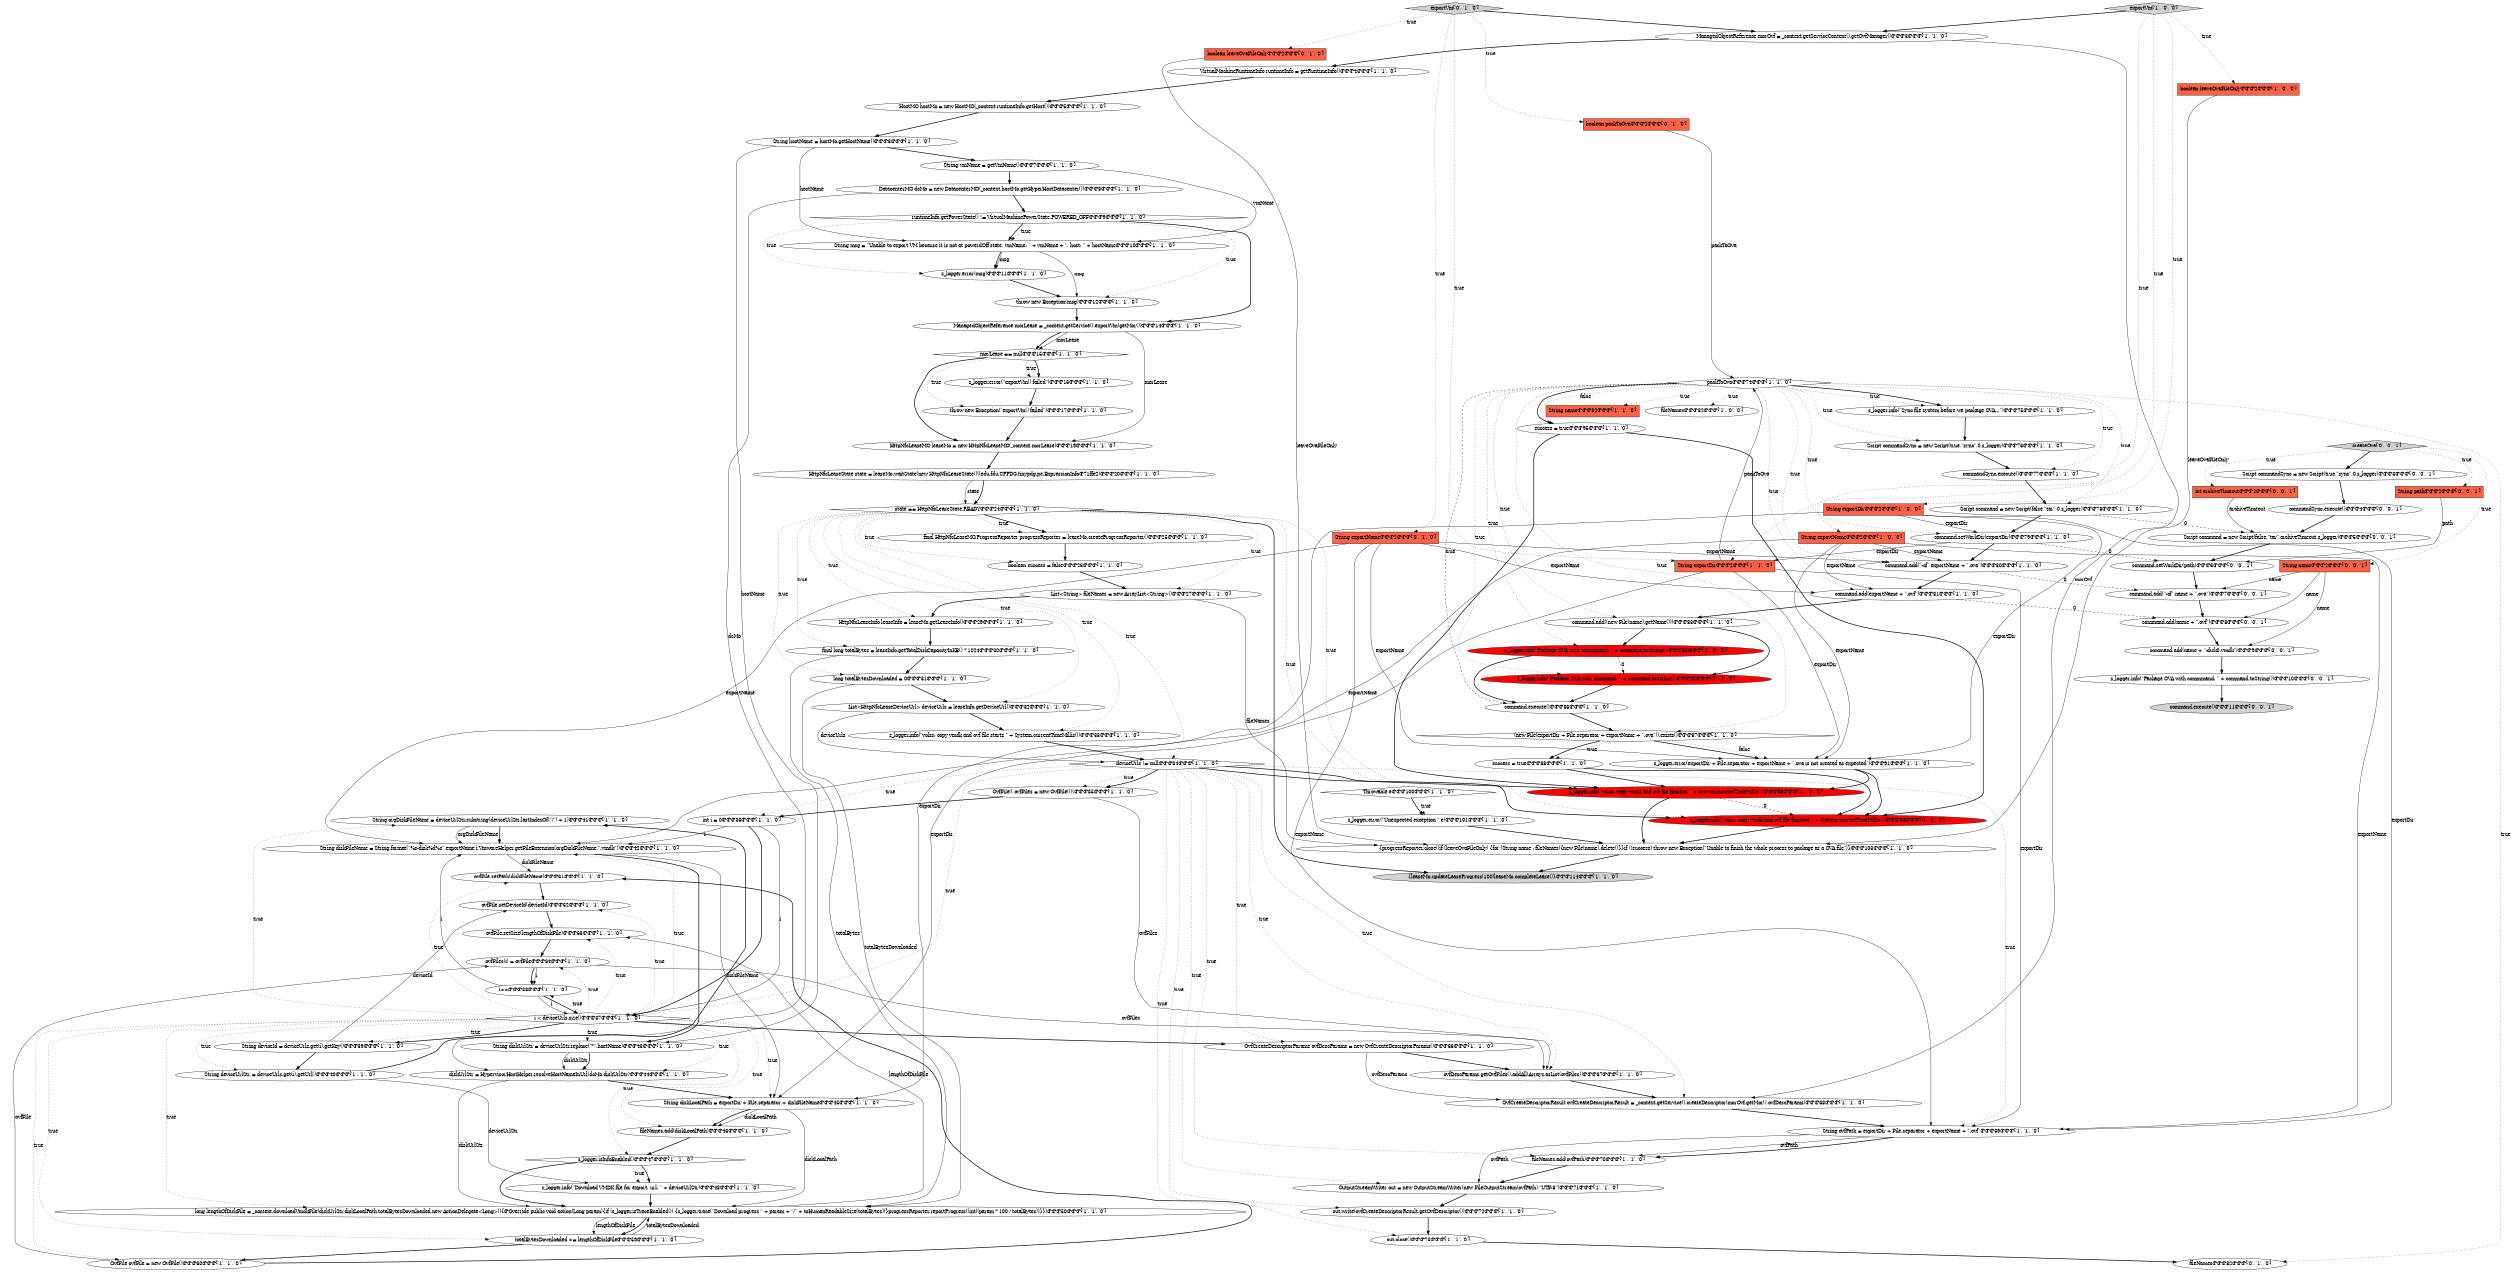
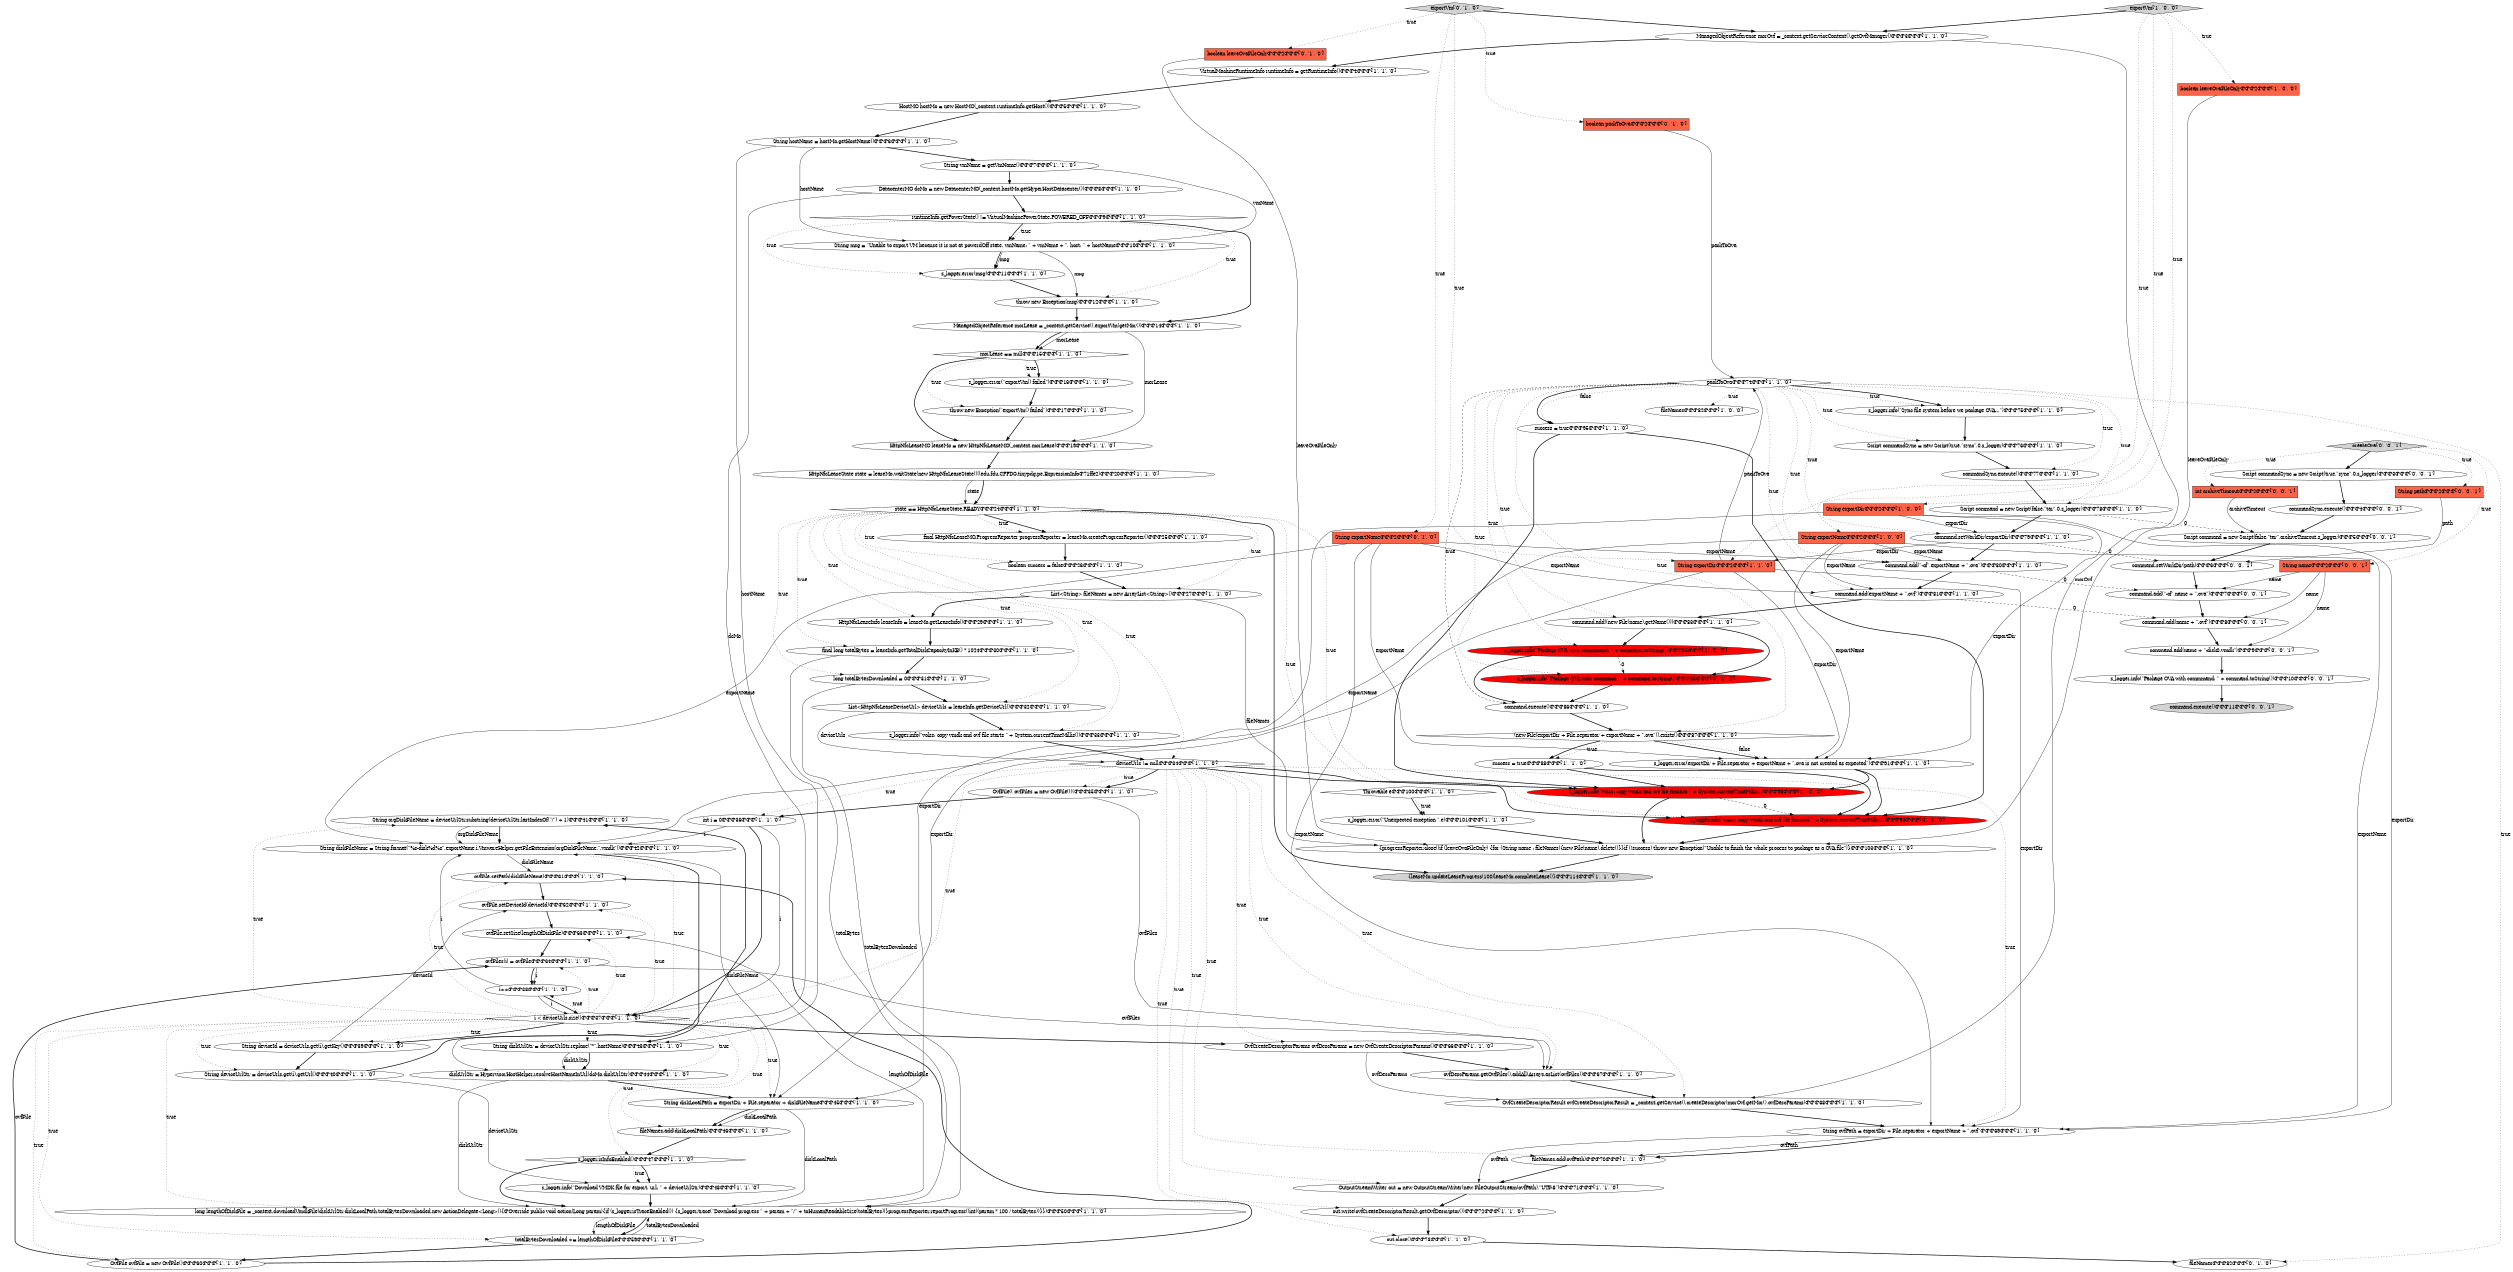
(1593, 411) -> none
(103, 1011) -> (103, 1011)
